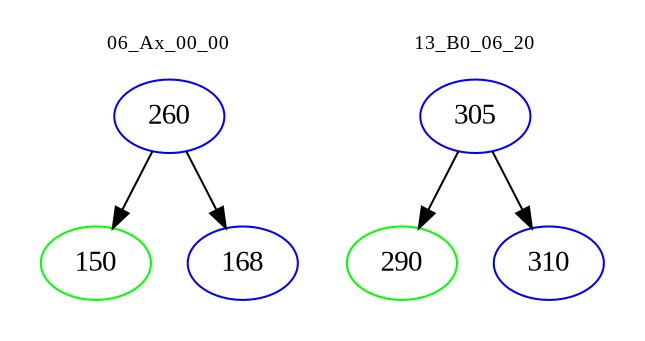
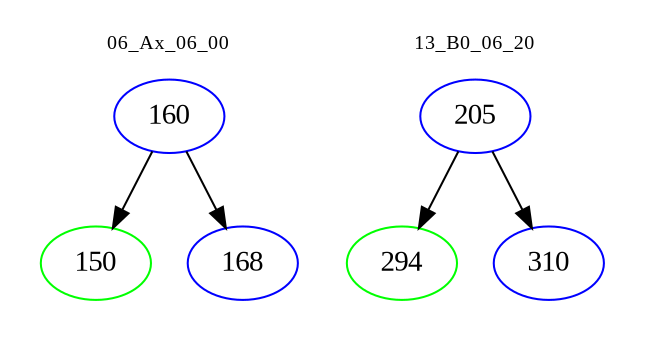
(169, 44) -> (169, 44)
(169, 116) -> (169, 116)
(475, 116) -> (475, 116)
(402, 263) -> (402, 263)
